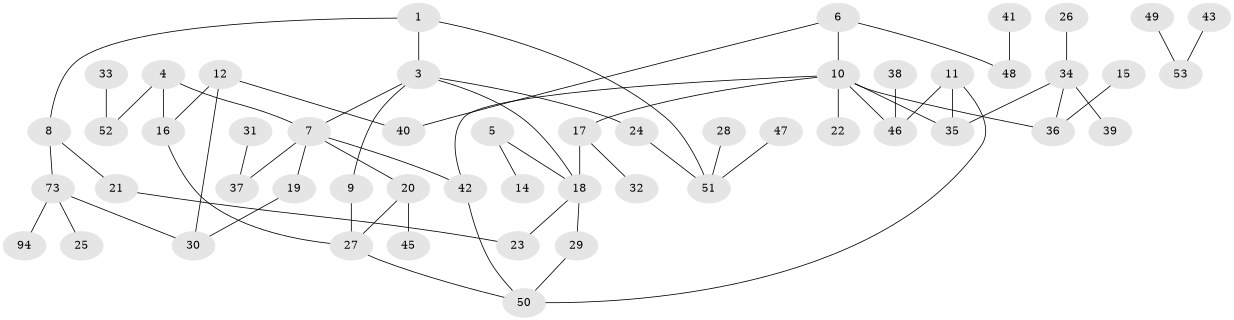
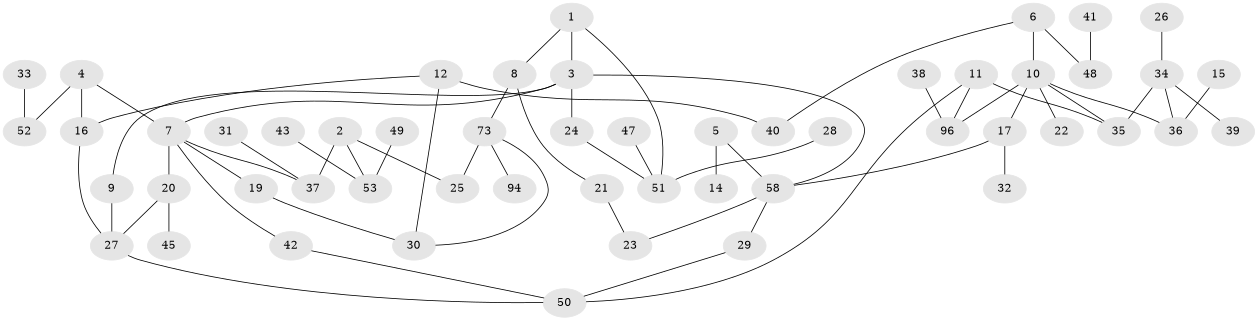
(609, 89) -> none
none -> (340, 132)
(895, 132) -> (948, 132)
(580, 189) -> (773, 189)
